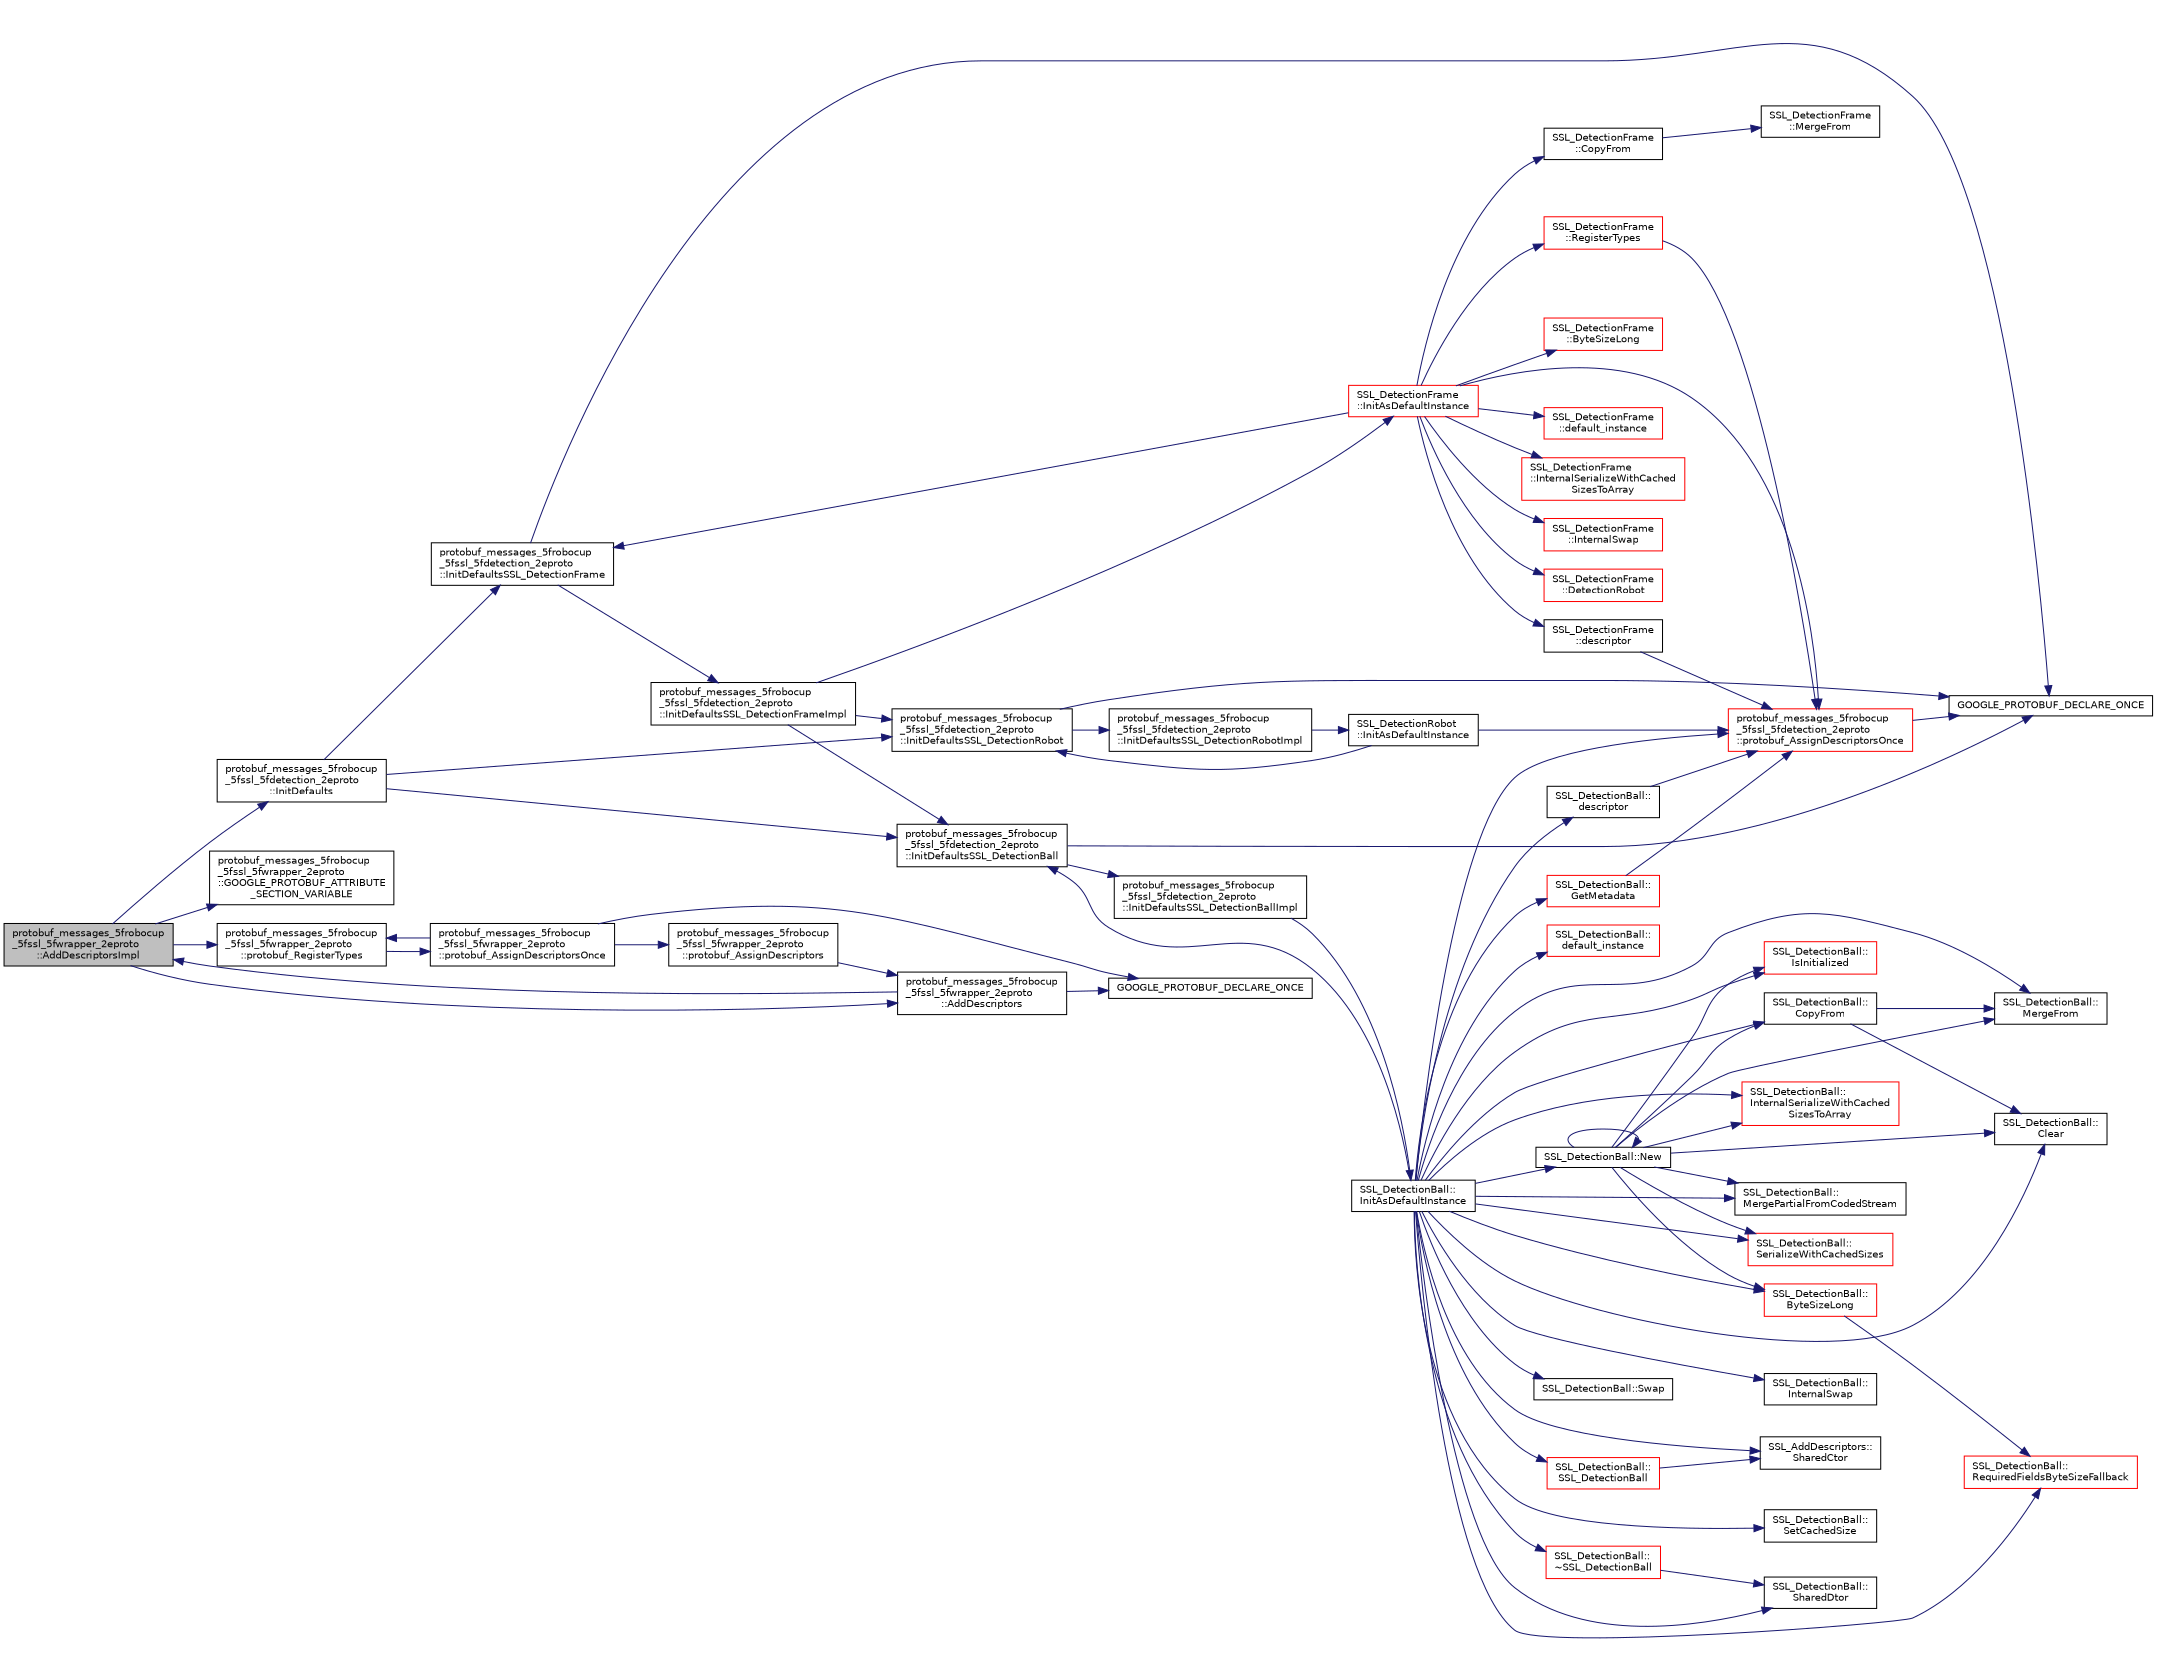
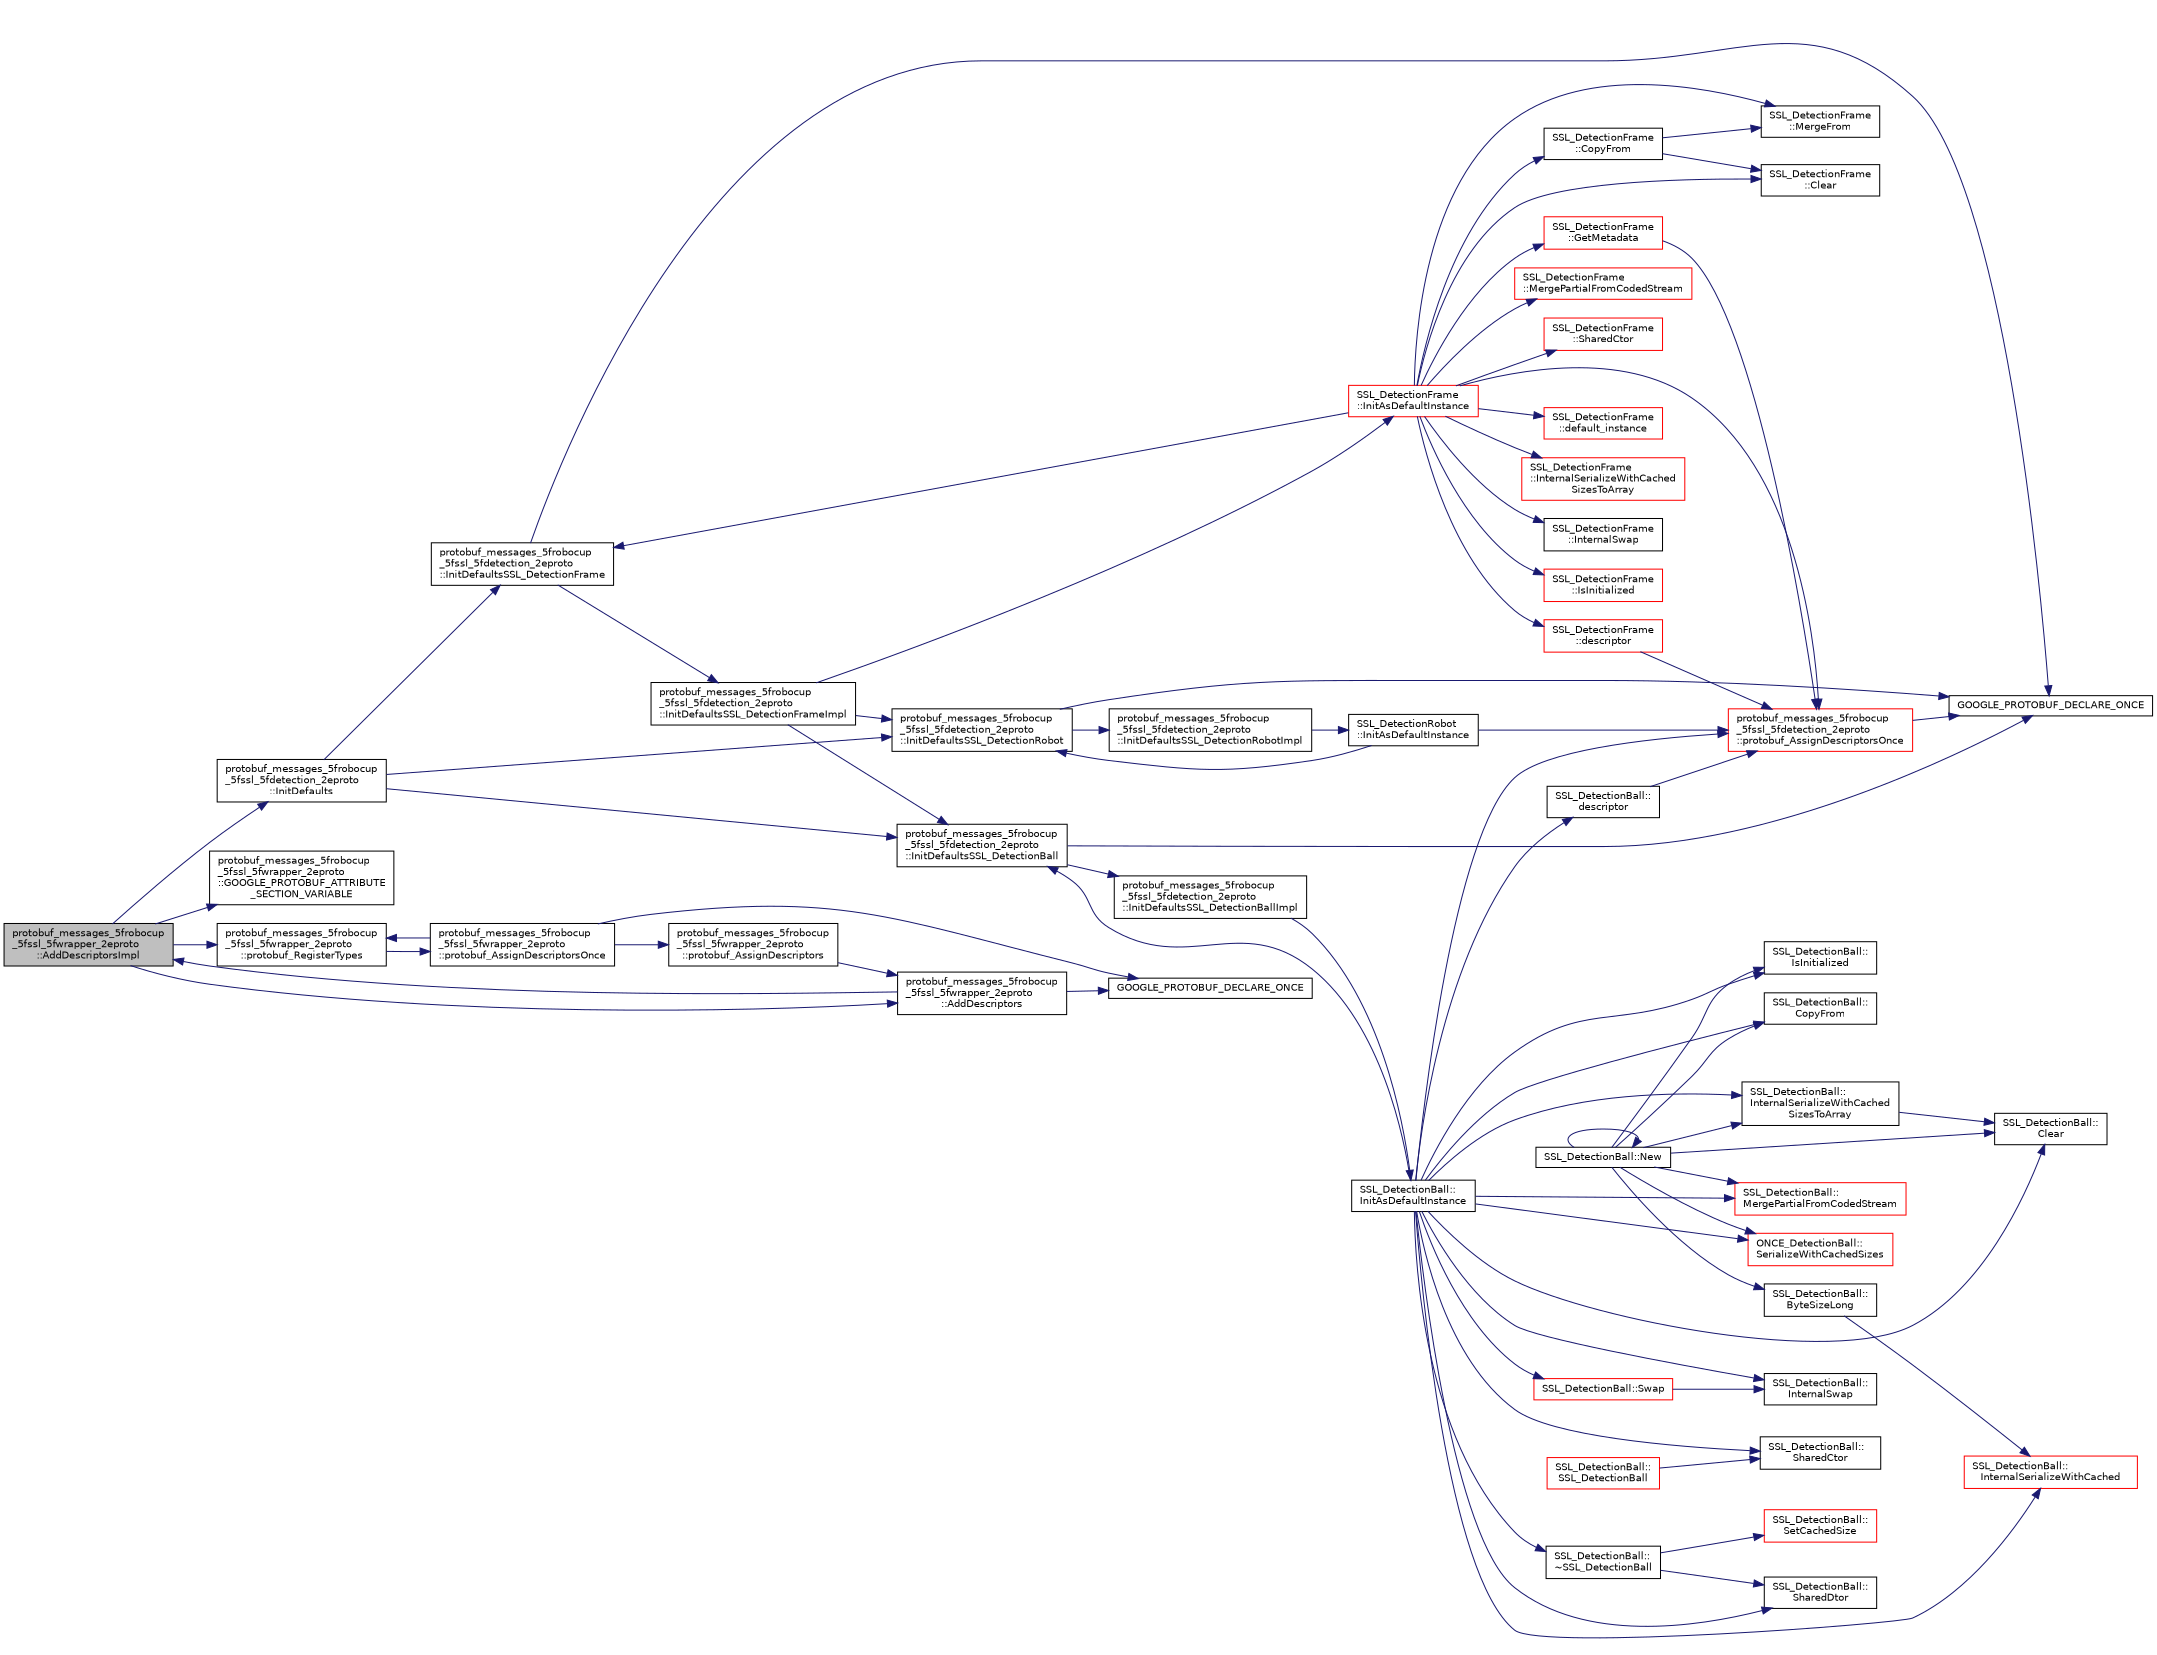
none -> (1501, 131)
none -> (1820, 180)
(1603, 233) -> (1603, 233)
none -> (1603, 284)
(1603, 334) -> (1603, 334)
(1603, 535) -> (1603, 535)
(1603, 585) -> (1603, 585)
(1603, 636) -> (1603, 636)
(1603, 891) -> none
(1603, 941) -> none
(1820, 958) -> (1820, 958)
(2051, 1008) -> none
(1931, 1066) -> (1942, 1117)
(1820, 1104) -> (1820, 1104)
(1510, 1176) -> none
(1820, 1199) -> (1820, 1199)
(1820, 1249) -> (1820, 1249)
(1600, 1258) -> none
(1820, 1300) -> (1820, 1300)
(1453, 1348) -> none
(1603, 1389) -> (1603, 1389)
none -> (1713, 1389)
(1820, 1453) -> (1820, 1453)
(2051, 1472) -> (2051, 1472)
(1490, 1474) -> (1707, 1545)
(1820, 1526) -> (1820, 1526)
(1603, 1562) -> (1603, 1562)
